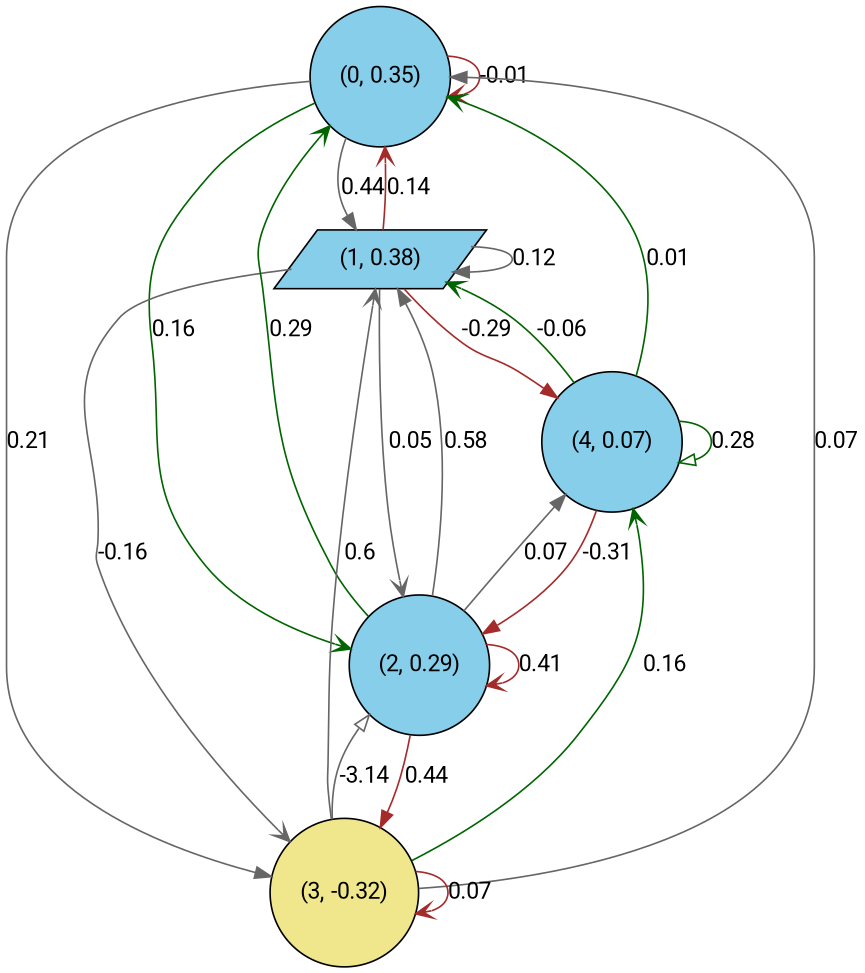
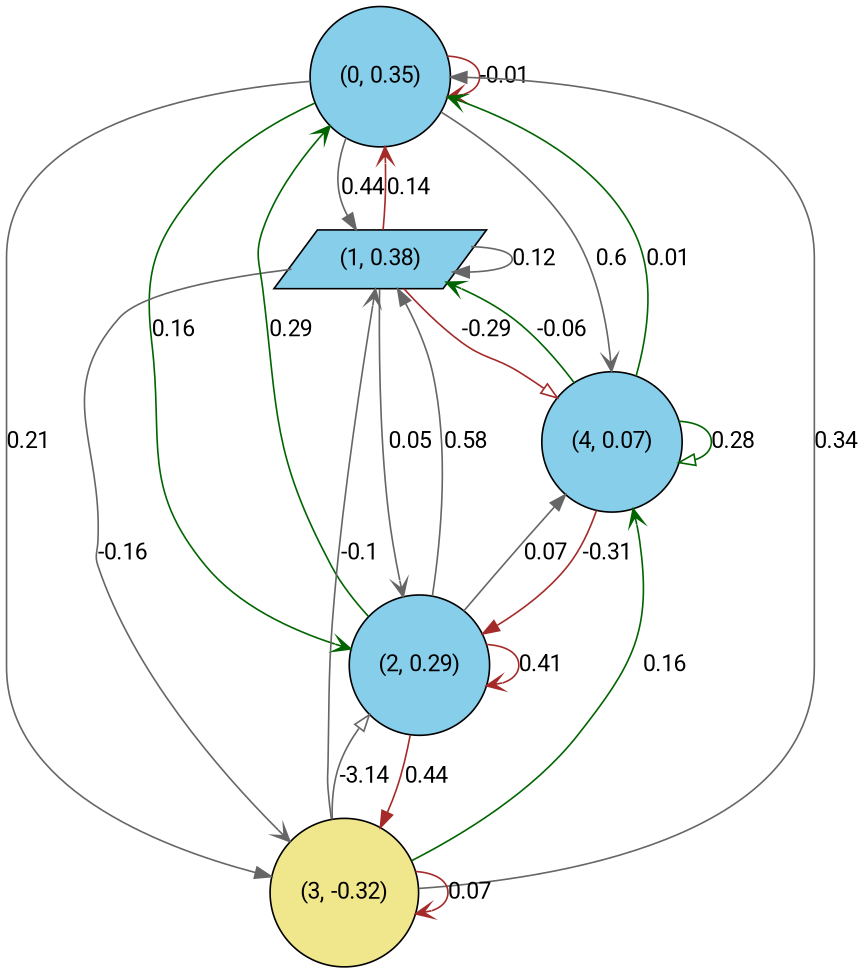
none -> (558, 212)
(468, 347) -> (468, 347)
(836, 442) -> (836, 442)
(360, 554) -> (360, 554)
